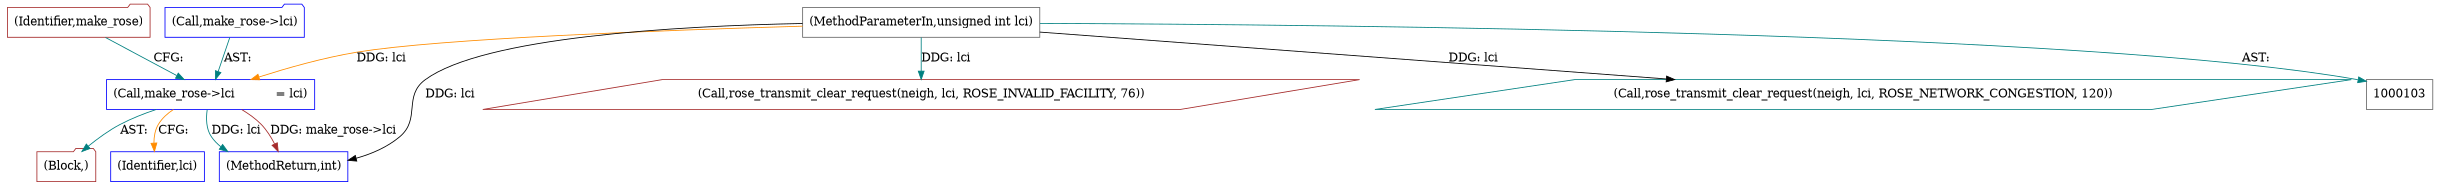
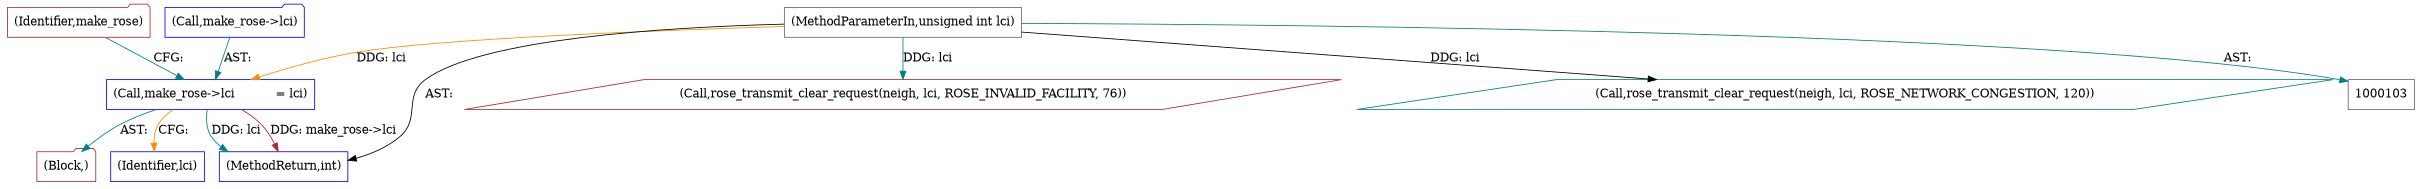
(450, 95) -> (441, 95)
